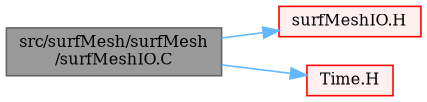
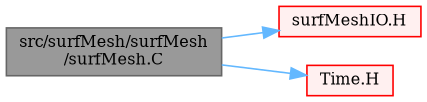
(114, 52) -> (114, 52)
